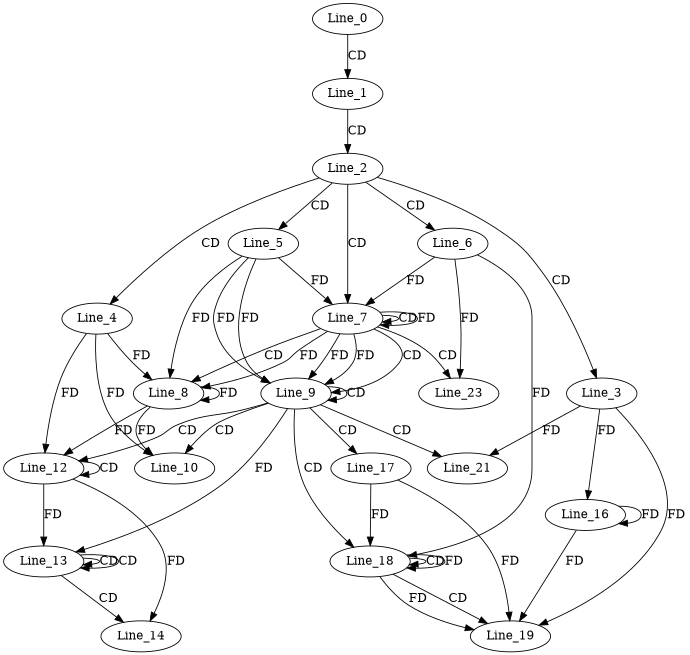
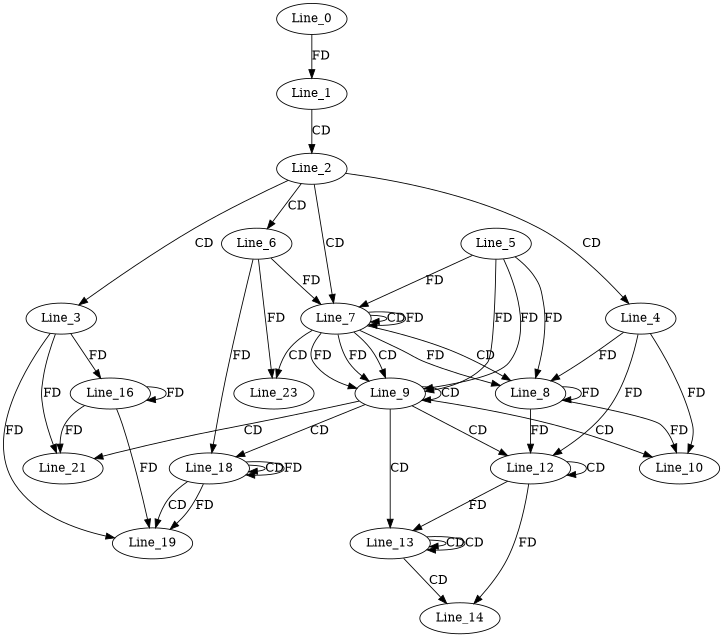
(357, 56) -> (321, 56)
(309, 203) -> none
none -> (67, 421)
(264, 468) -> (400, 468)
(371, 468) -> none
